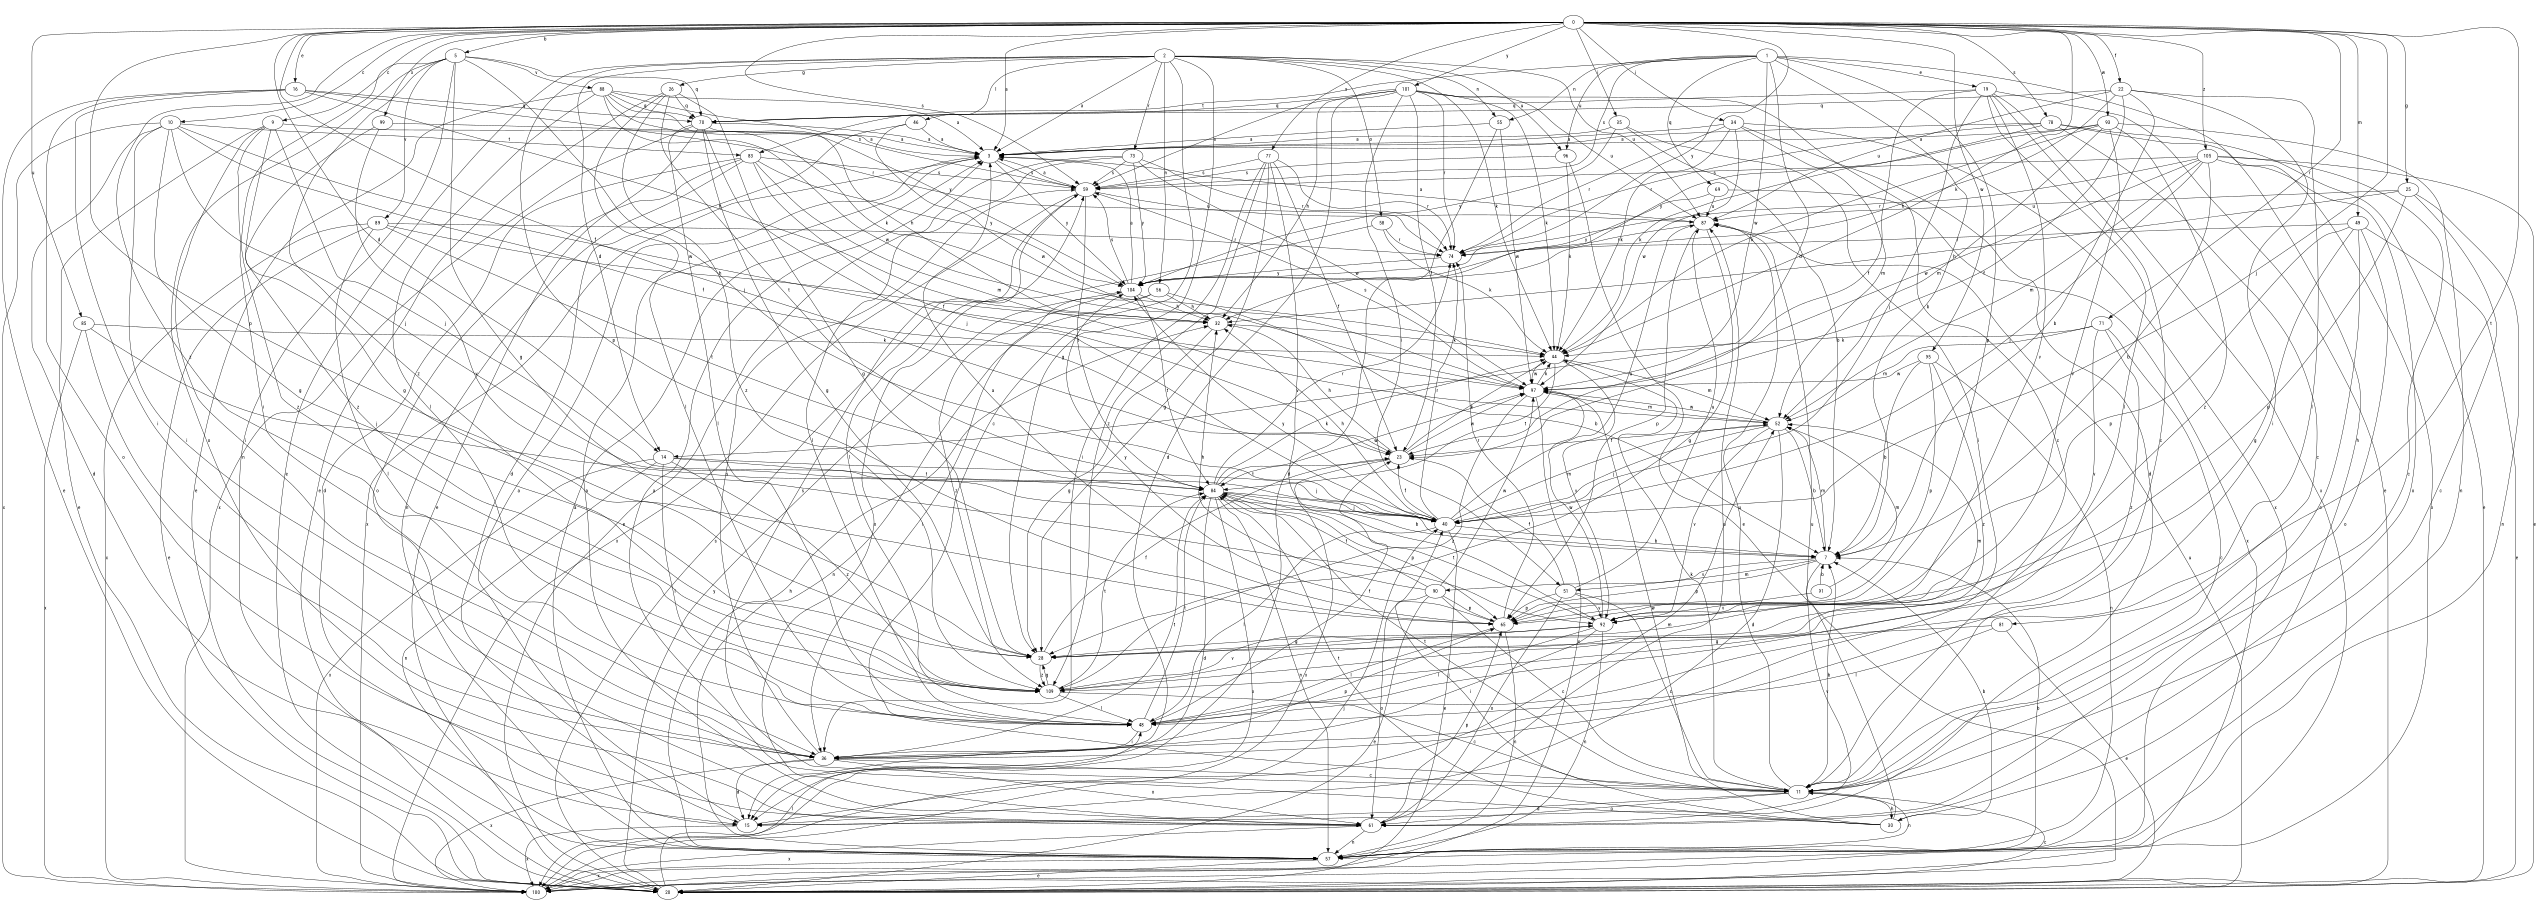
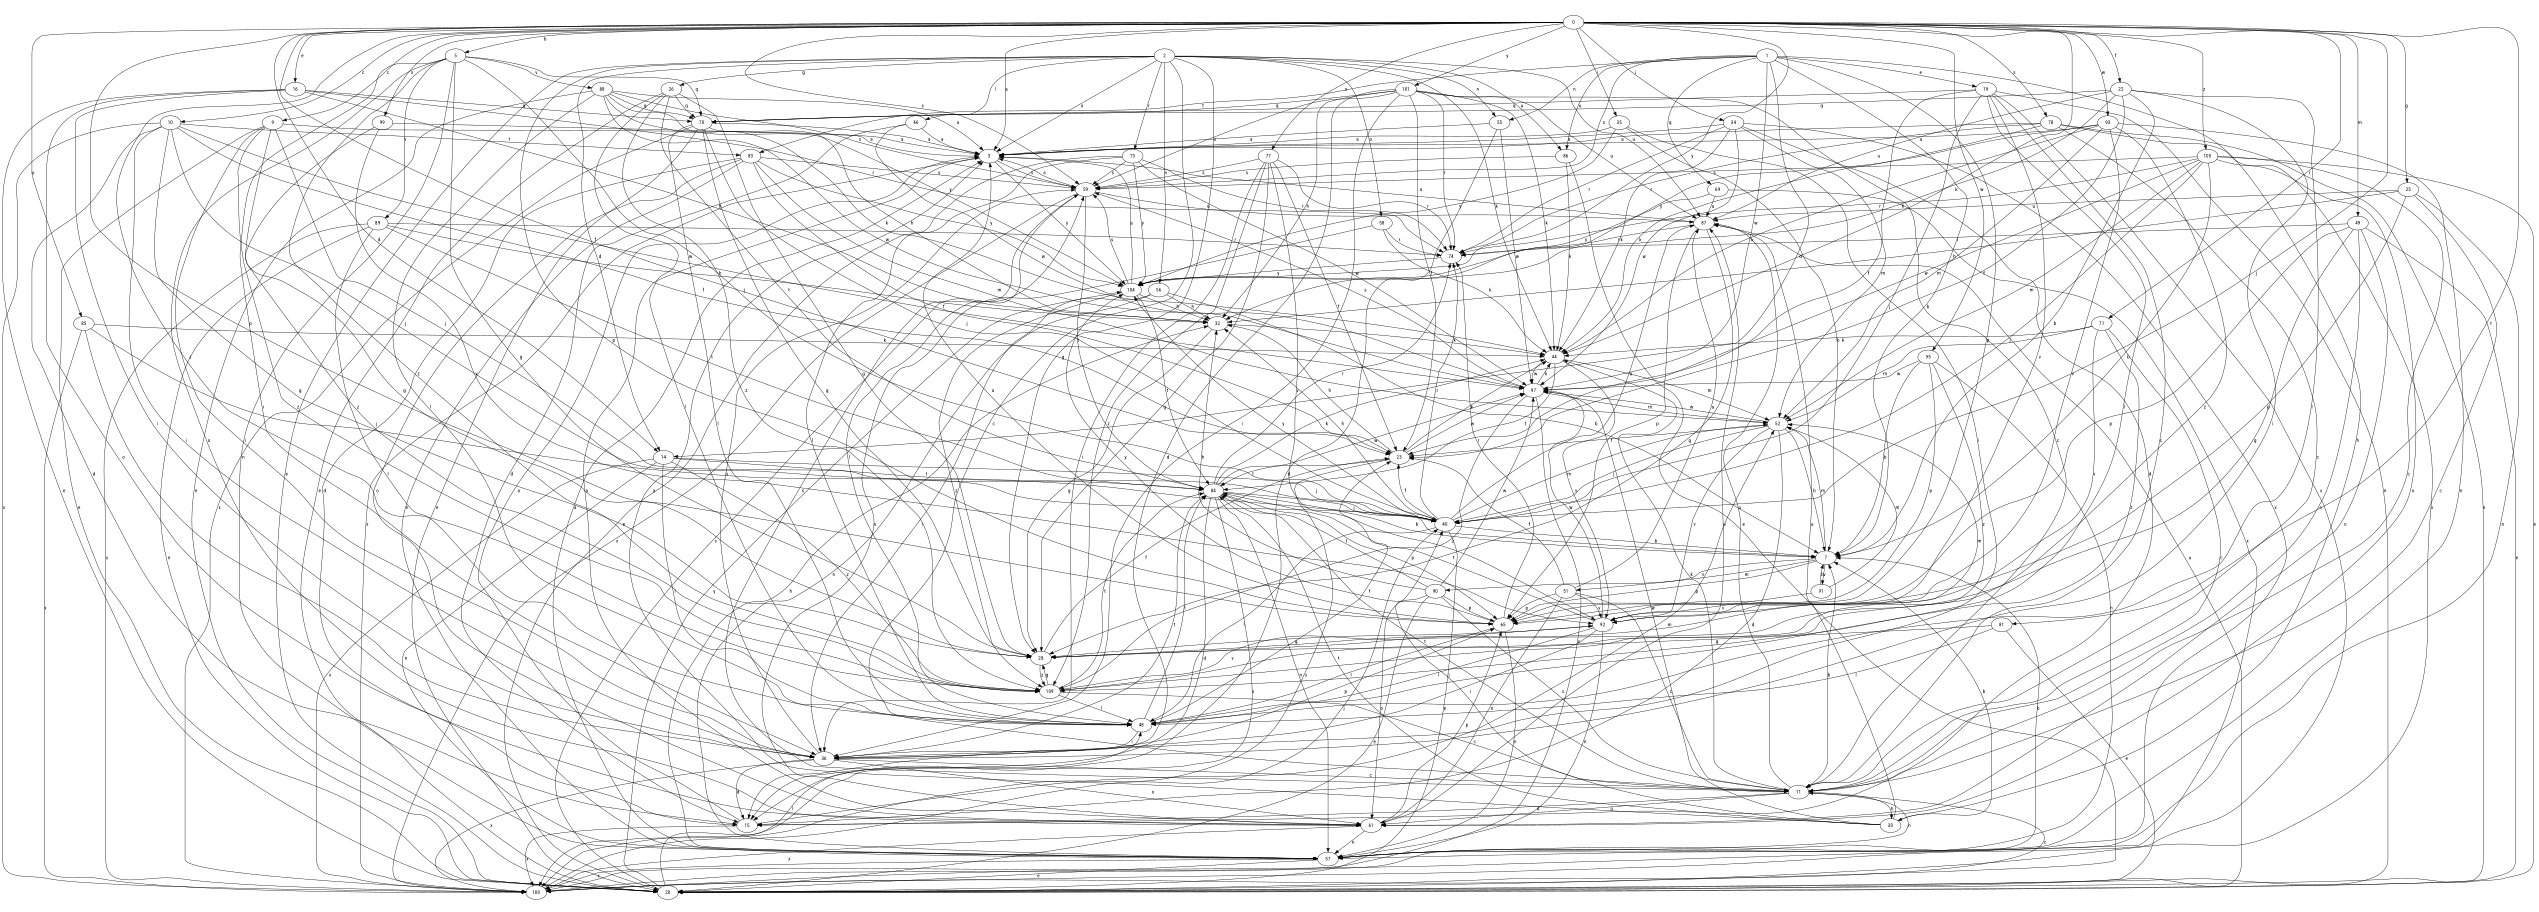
(1566, 156) -> (1566, 156)
(1397, 381) -> (1174, 463)
(1751, 810) -> (1824, 573)
